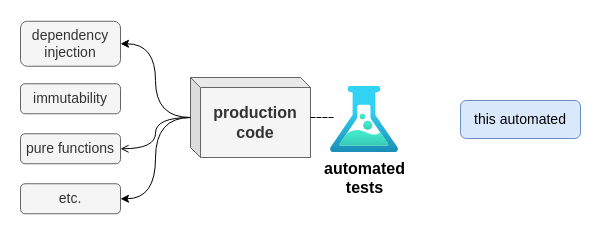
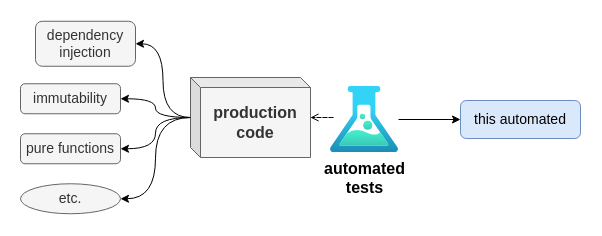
(71, 44) -> (86, 44)
none -> (151, 102)
(316, 118) -> (316, 118)
none -> (426, 120)
(127, 149) -> (129, 149)
(71, 199) -> (71, 199)
